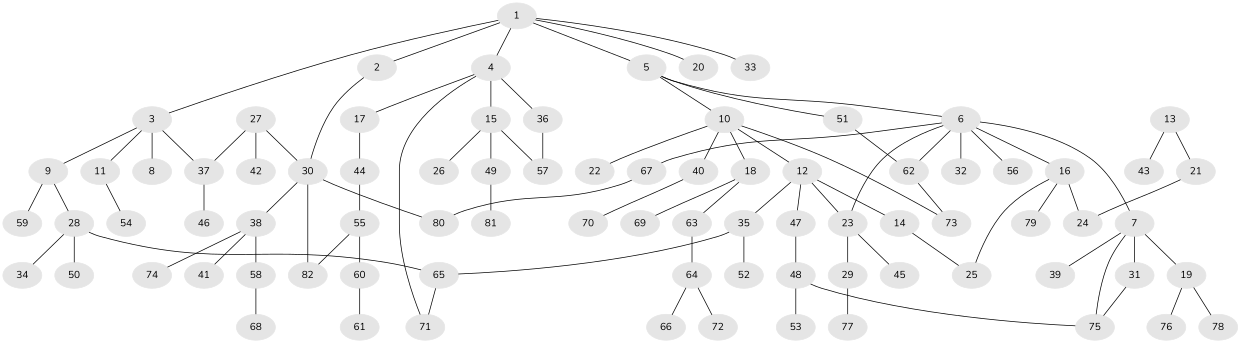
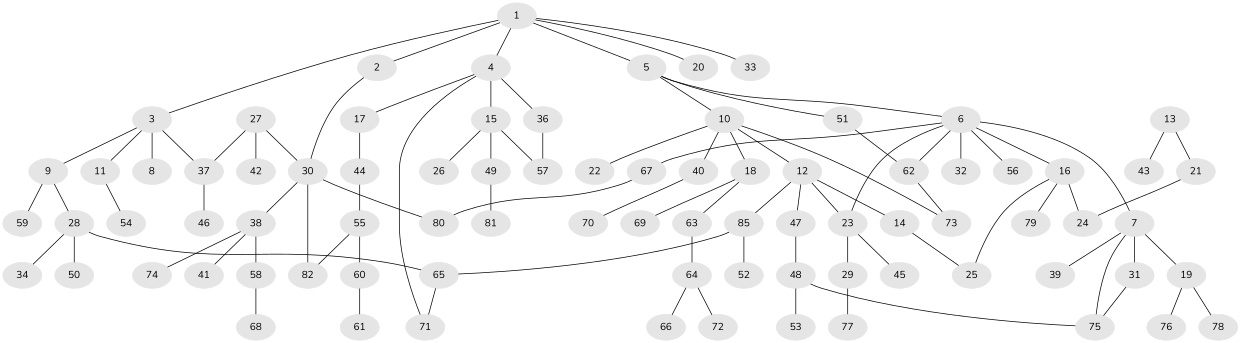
(744, 223) -> (744, 223)
